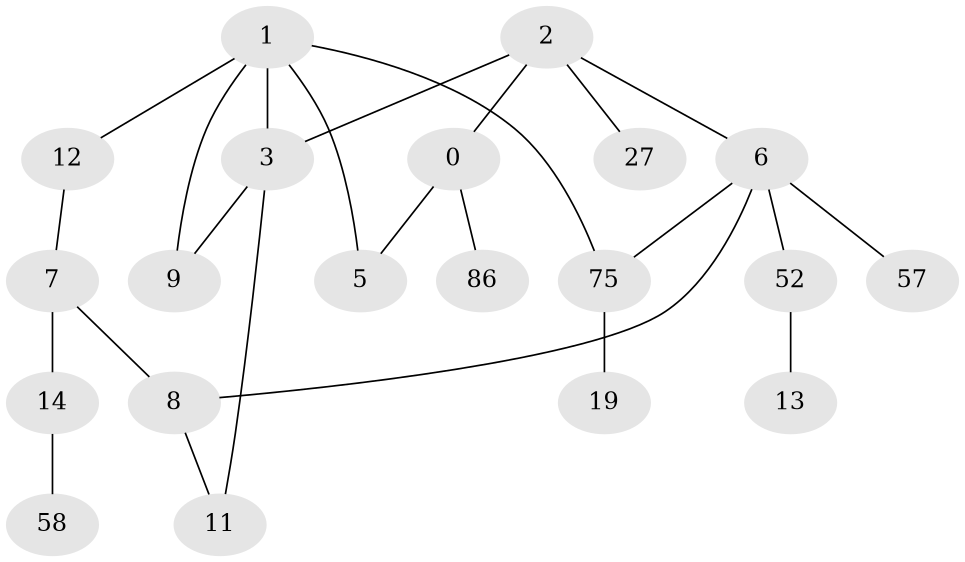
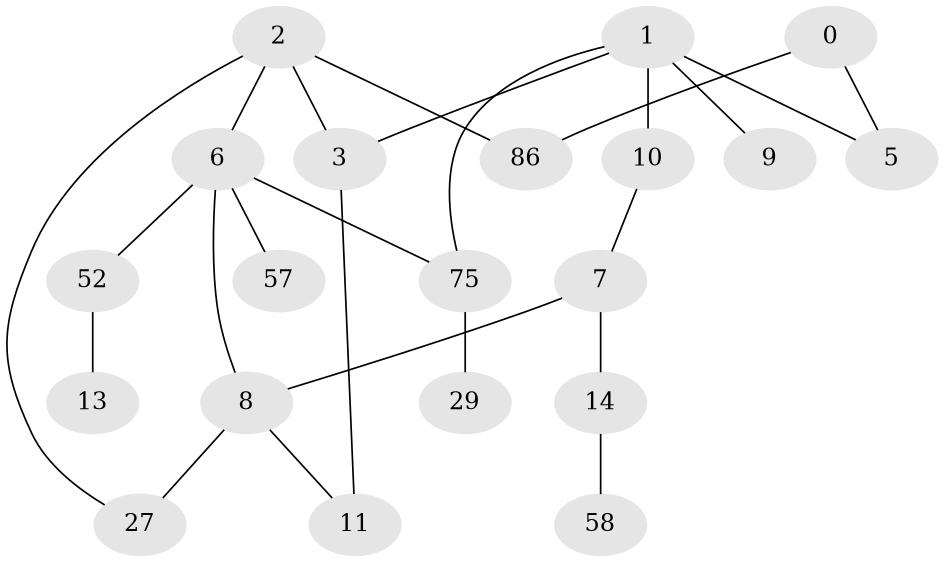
(500, 98) -> (403, 98)
(68, 159) -> (648, 159)
(221, 220) -> none
(604, 403) -> (465, 403)
none -> (193, 464)
